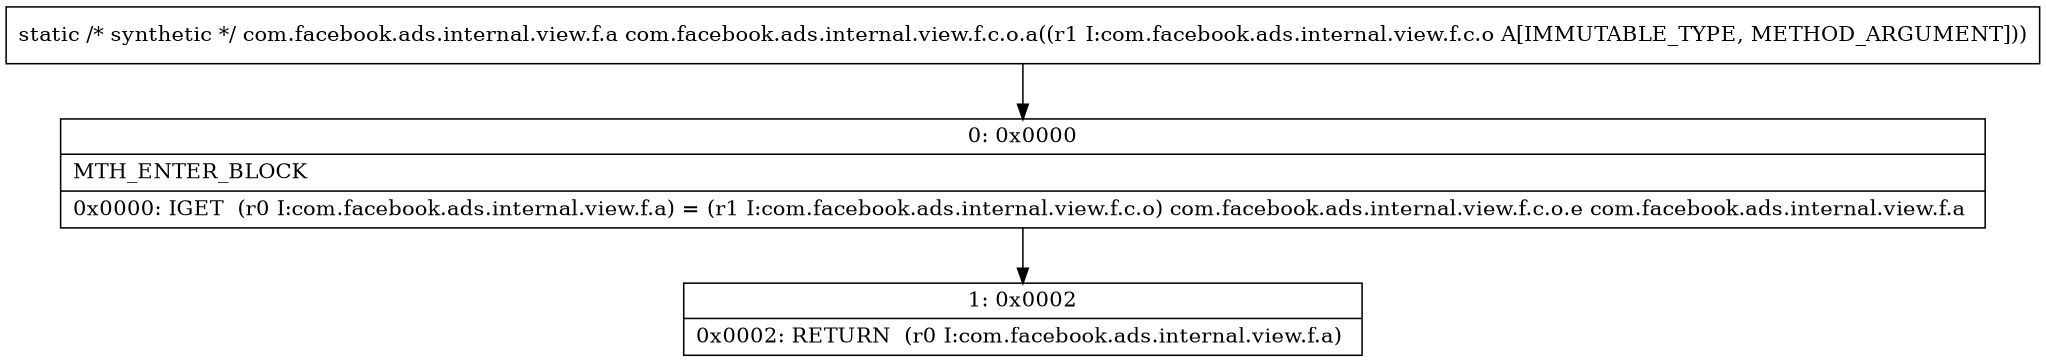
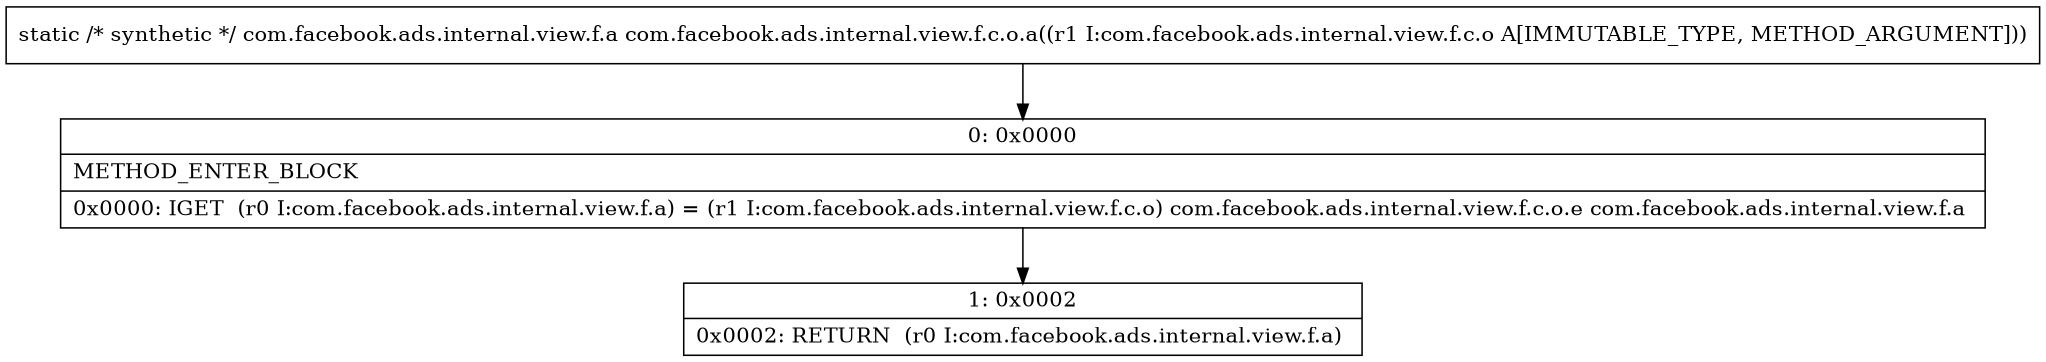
(191, 172) -> (216, 172)
